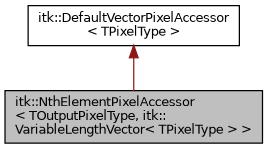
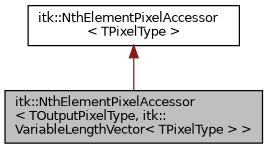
(134, 26) -> (134, 26)
